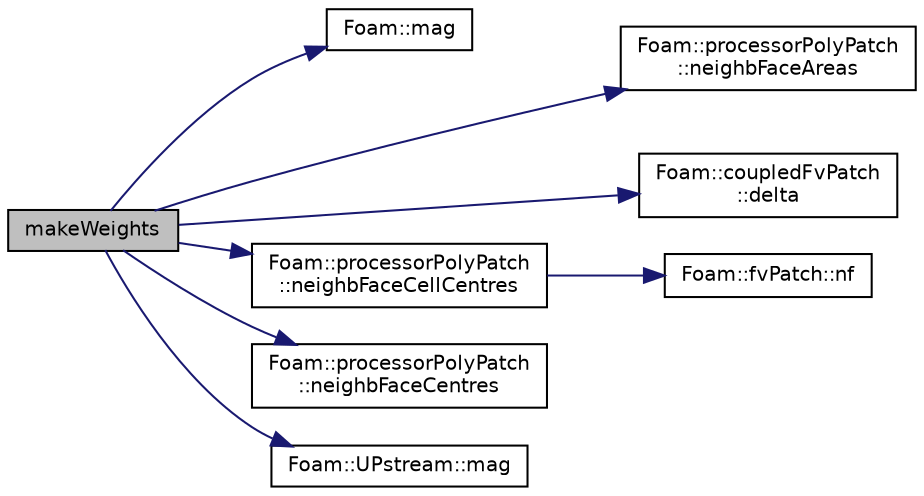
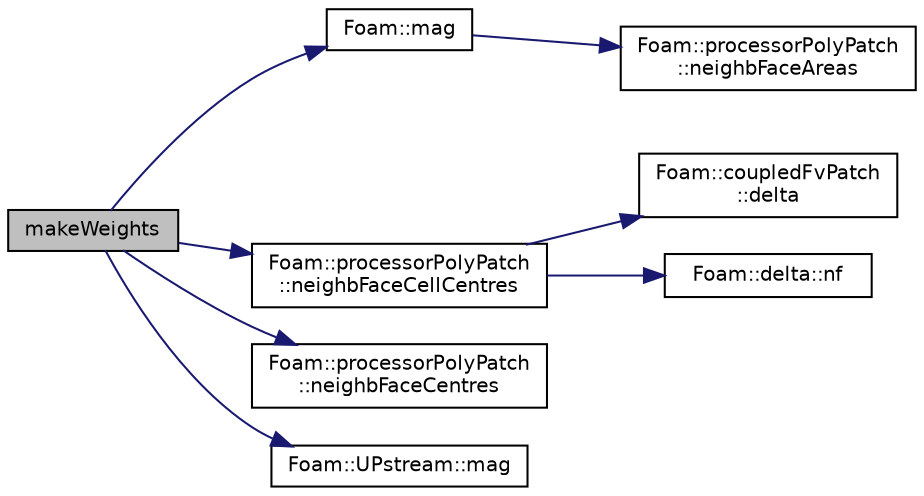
(379, 148) -> (536, 40)
(398, 210) -> (574, 233)
(768, 276) -> (768, 276)
